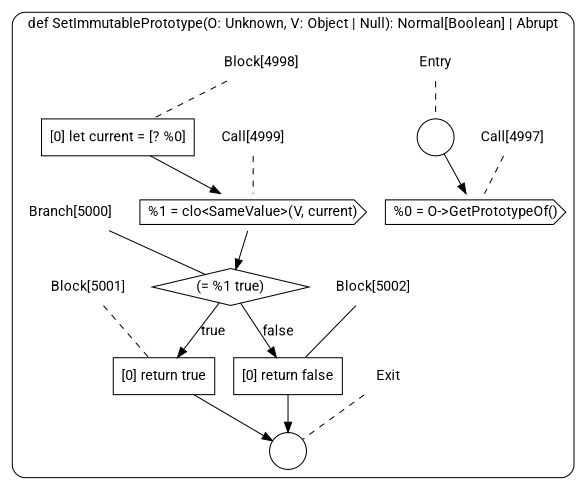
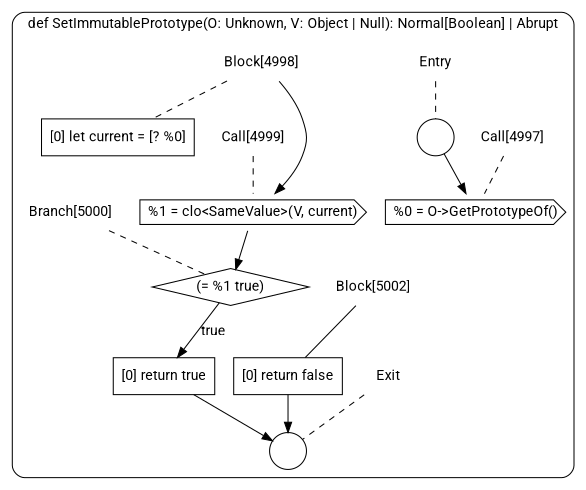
(181, 172) -> (306, 133)
(157, 252) -> (157, 252)
(88, 287) -> none
(256, 326) -> none
